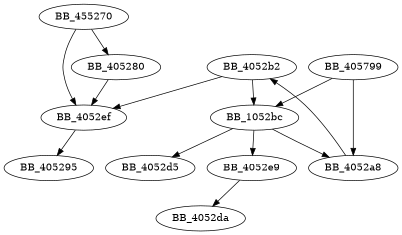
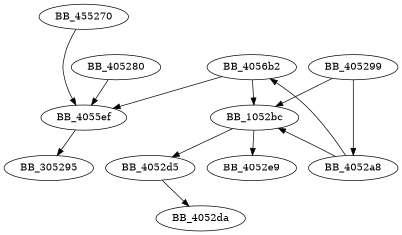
(98, 39) -> none
(252, 67) -> (252, 67)
(353, 67) -> (353, 67)
(84, 118) -> (84, 118)
(298, 142) -> (310, 144)
(49, 168) -> (49, 168)
(229, 191) -> (173, 191)
